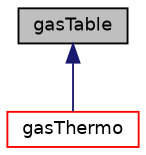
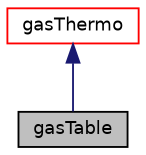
(73, 87) -> (73, 87)
